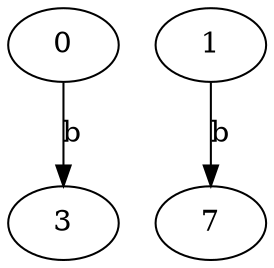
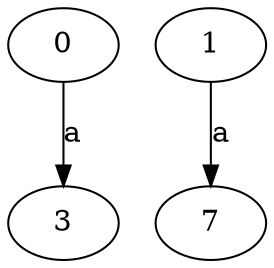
(73, 134) -> (73, 134)
(221, 134) -> (221, 134)
